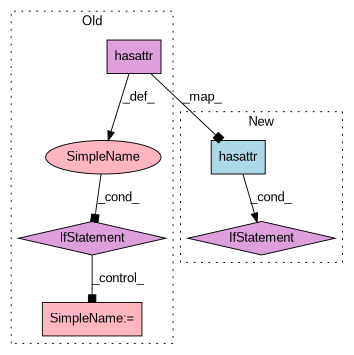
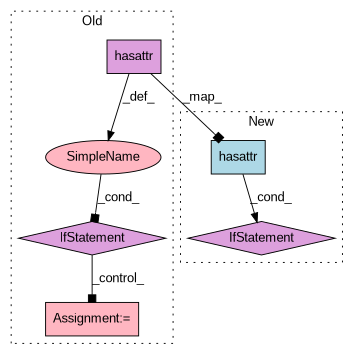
(92, 319) -> (92, 319)
